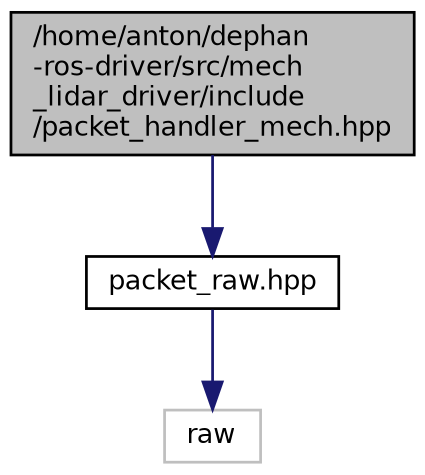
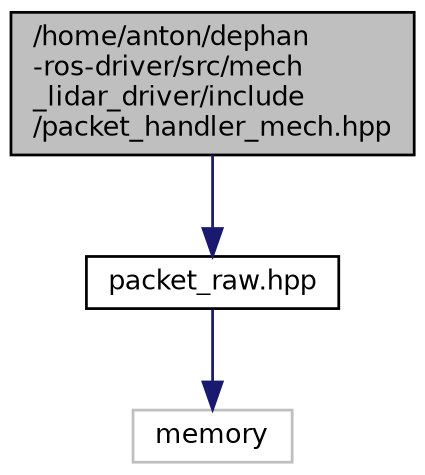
(213, 436) -> (213, 436)
